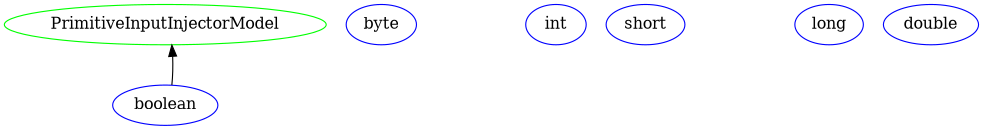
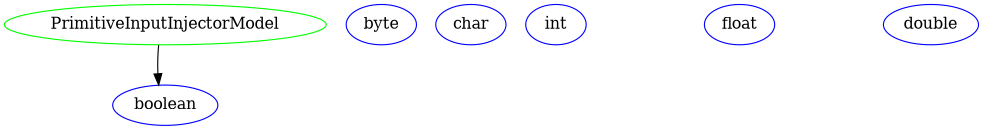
none -> (471, 25)
(646, 25) -> none
none -> (740, 25)
(829, 25) -> none
(173, 71) -> (158, 59)
